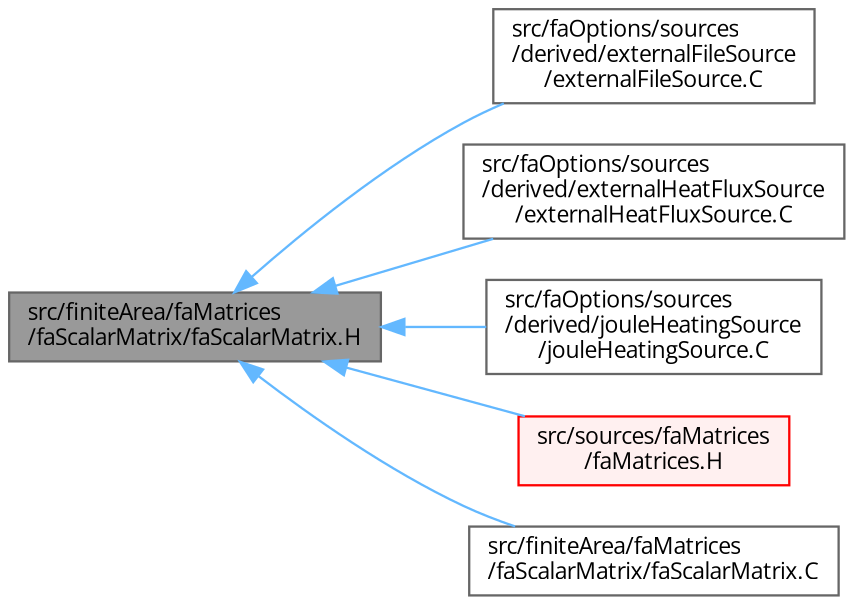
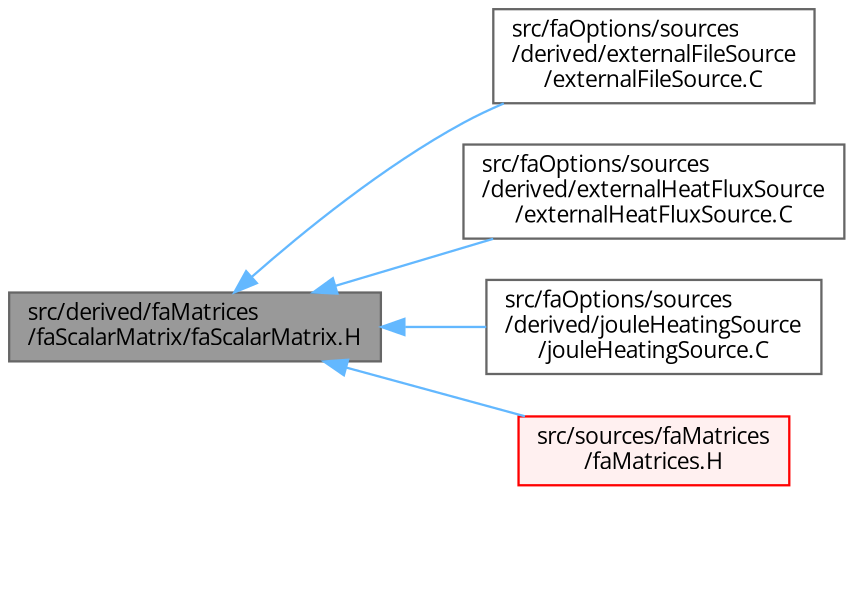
(195, 327) -> (195, 327)
(654, 561) -> none
